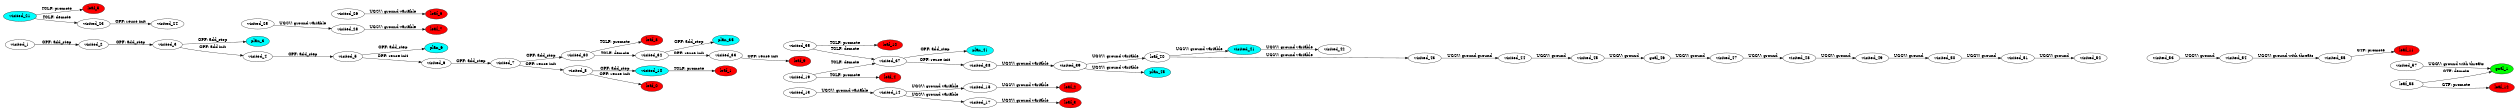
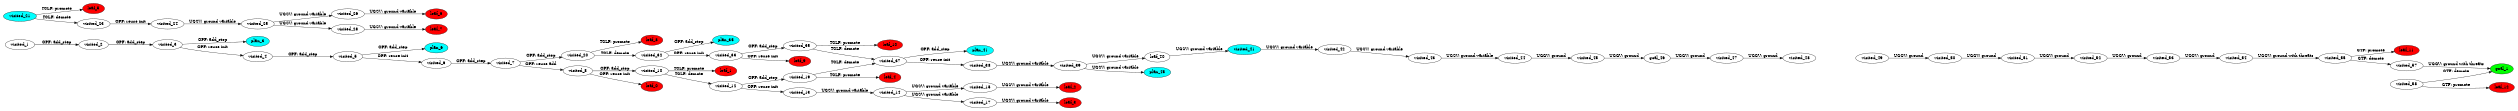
none -> (301, 19)
none -> (211, 24)
(213, 47) -> (213, 47)
none -> (761, 51)
(578, 56) -> (578, 56)
(1470, 56) -> (1470, 56)
(1288, 57) -> (1378, 54)
(1834, 58) -> none
none -> (2126, 58)
none -> (2369, 62)
(541, 64) -> (541, 64)
(652, 71) -> (652, 71)
(2407, 84) -> (2407, 84)
none -> (726, 86)
